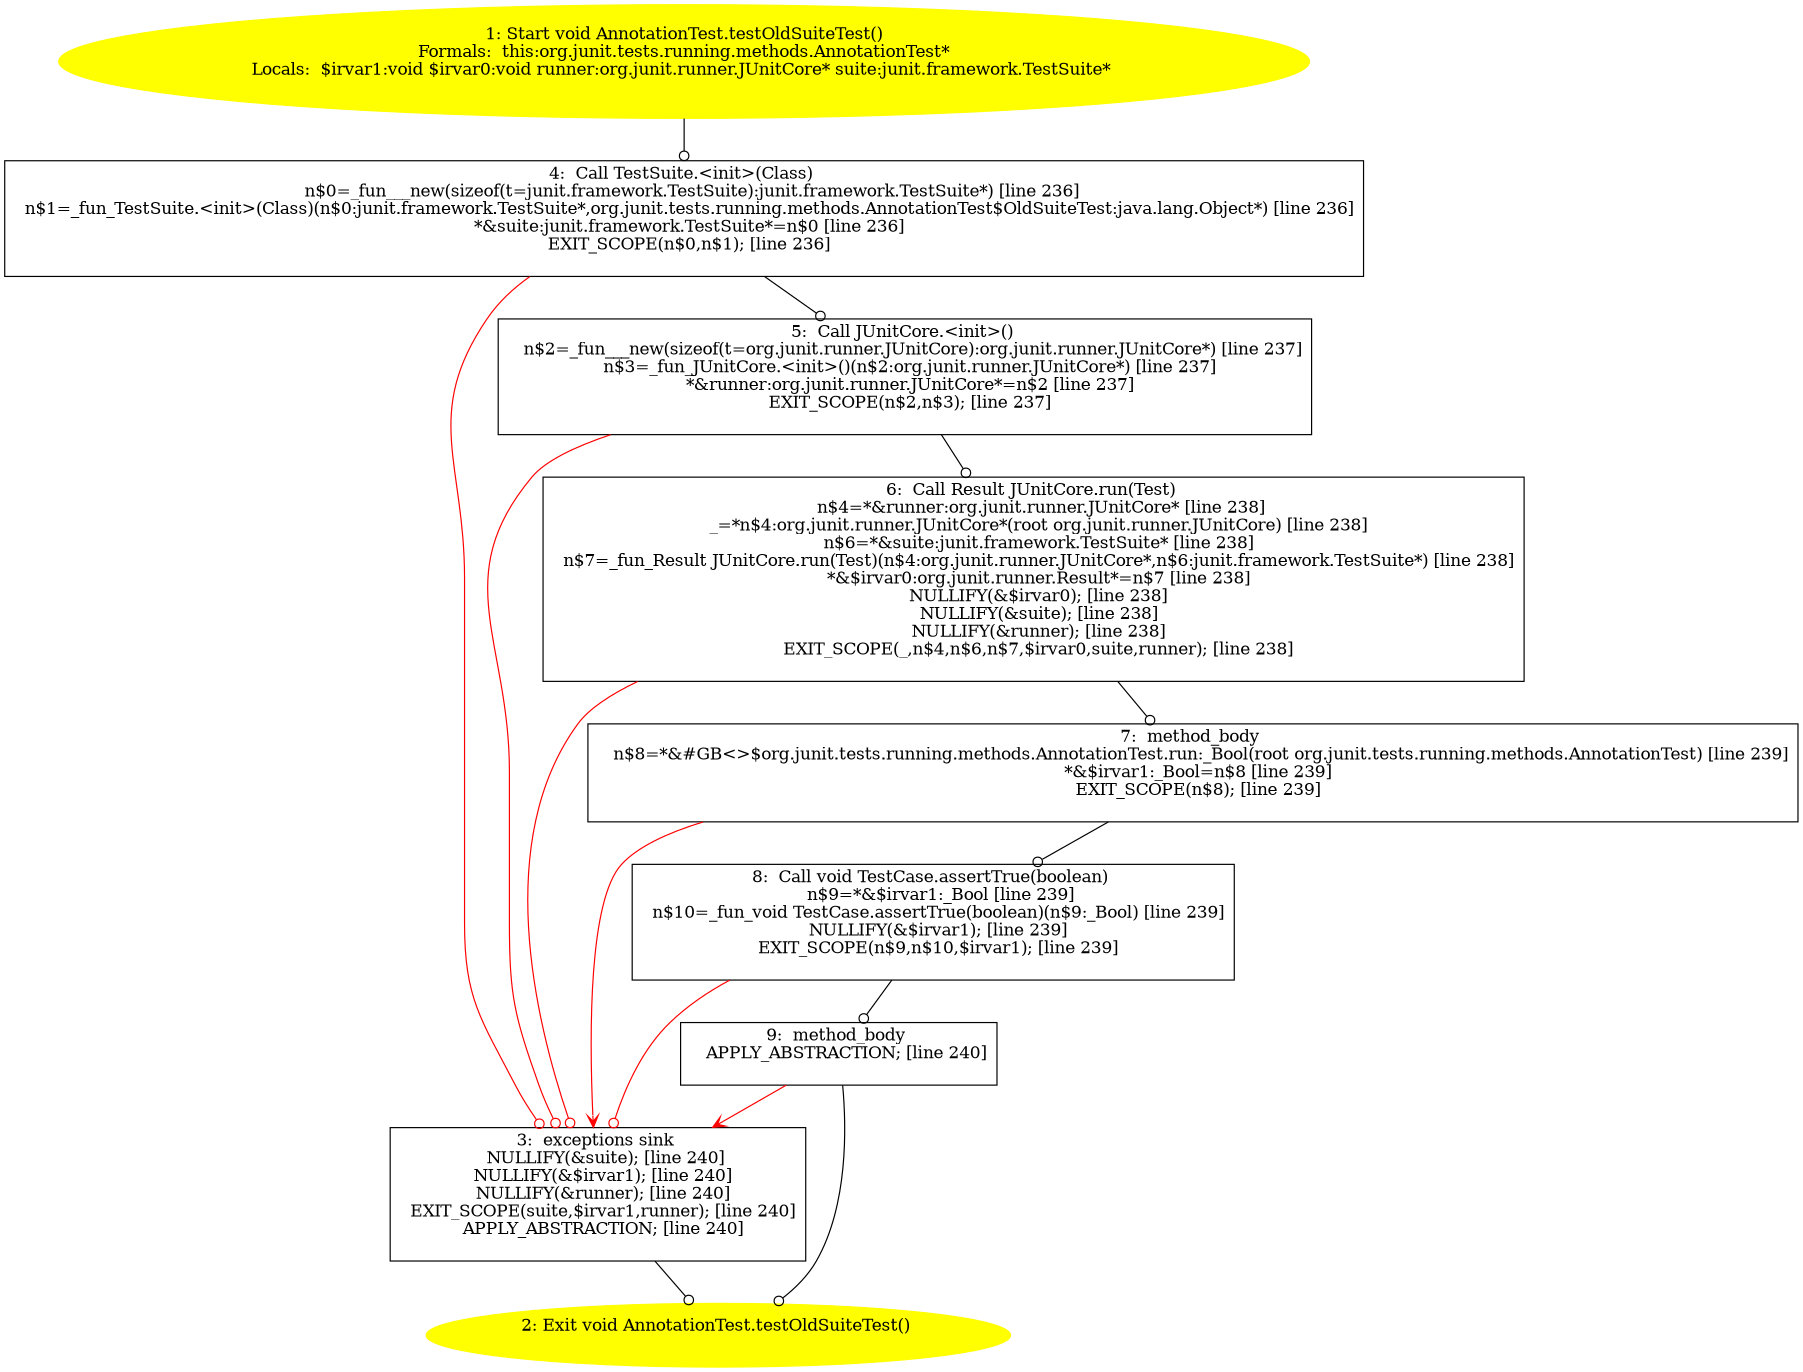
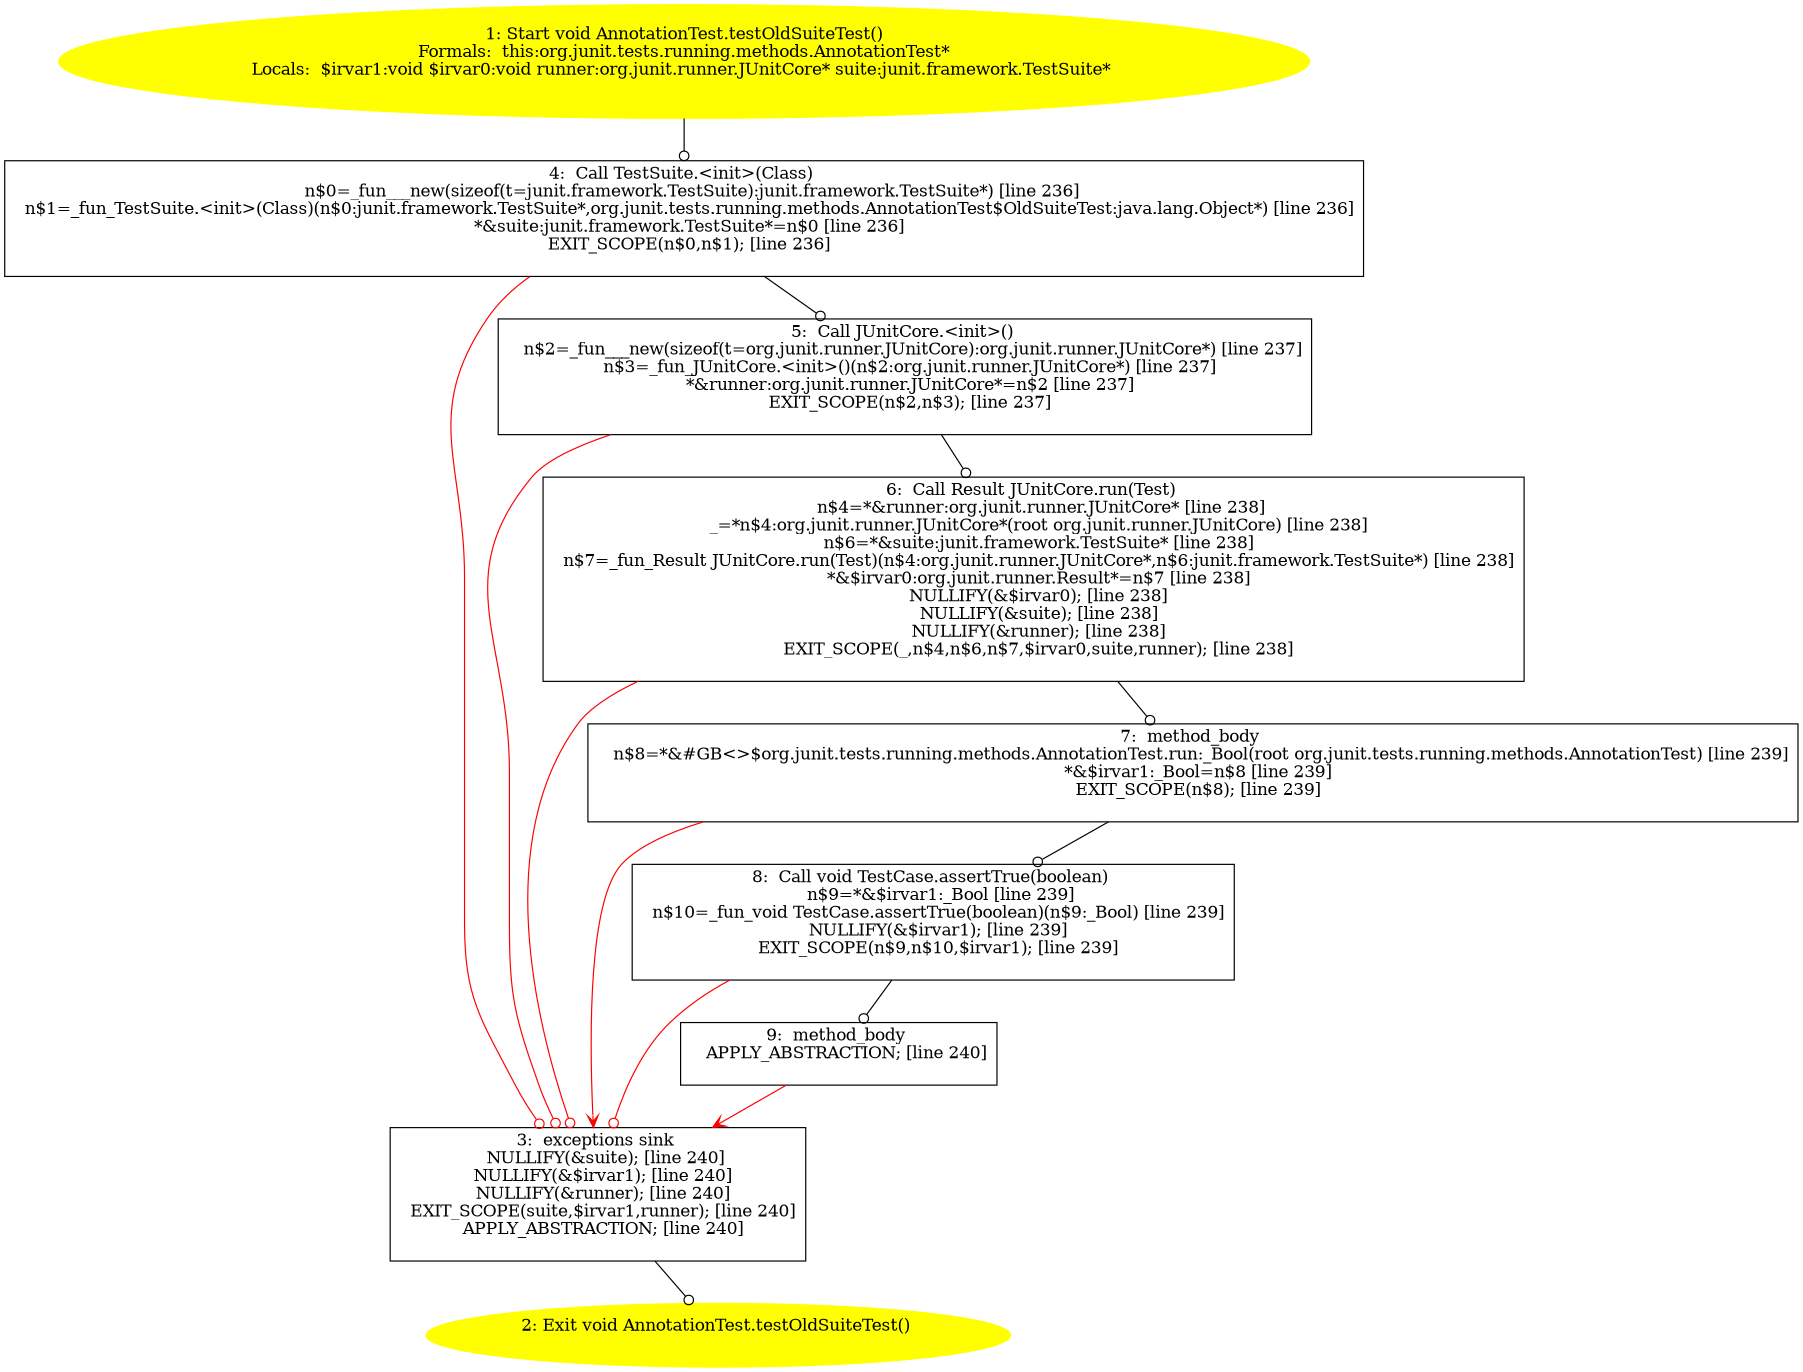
(838, 1200) -> none
